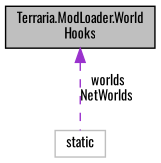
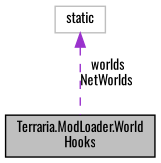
(80, 96) -> (80, 81)
